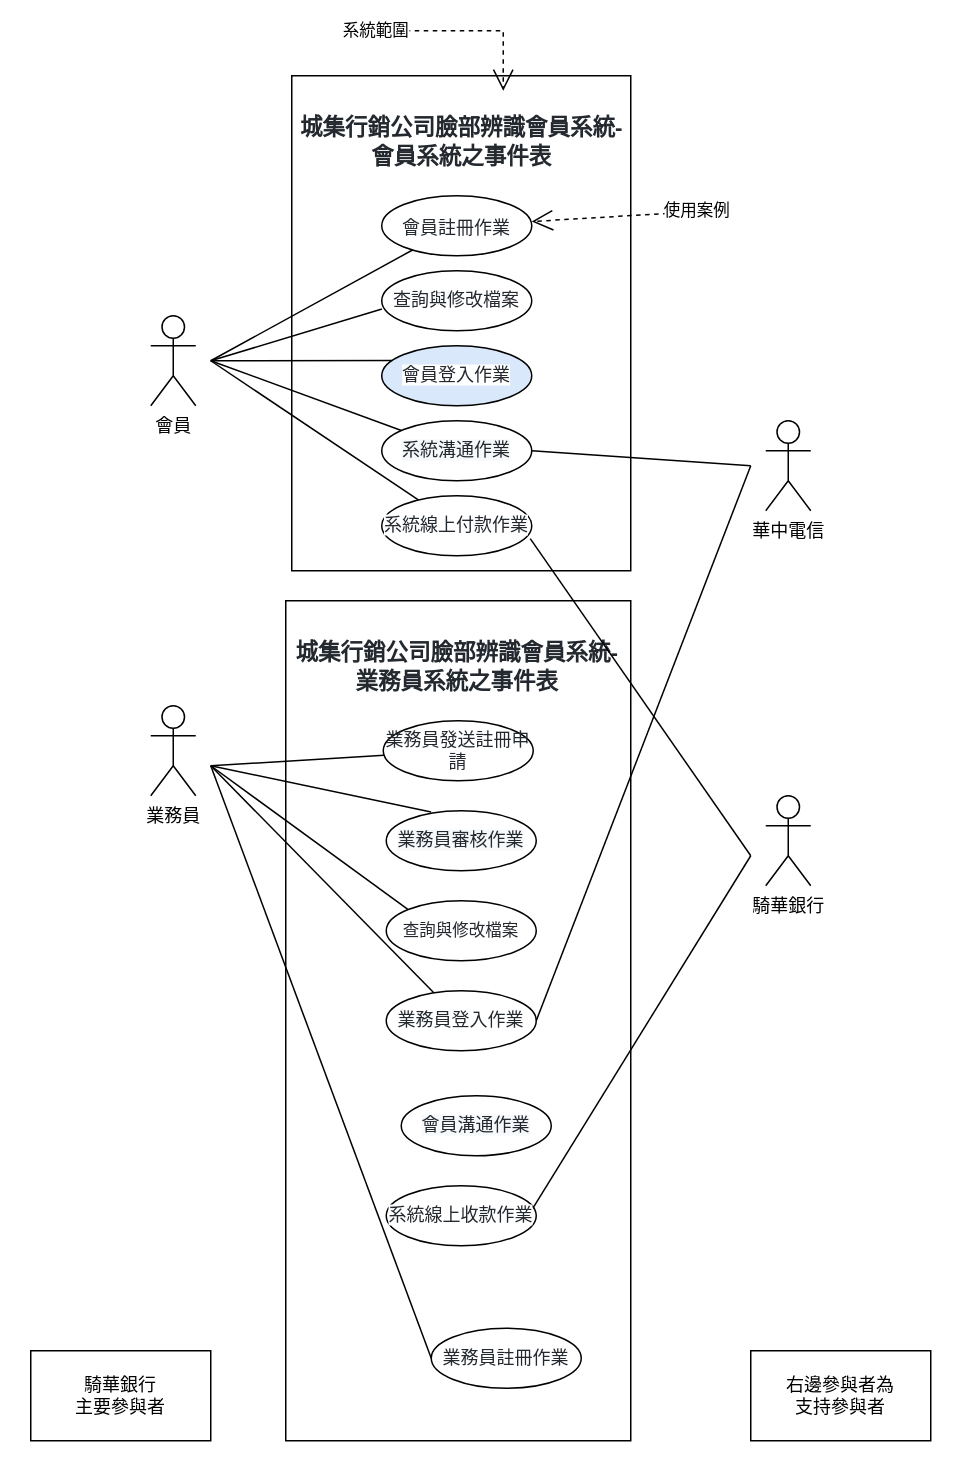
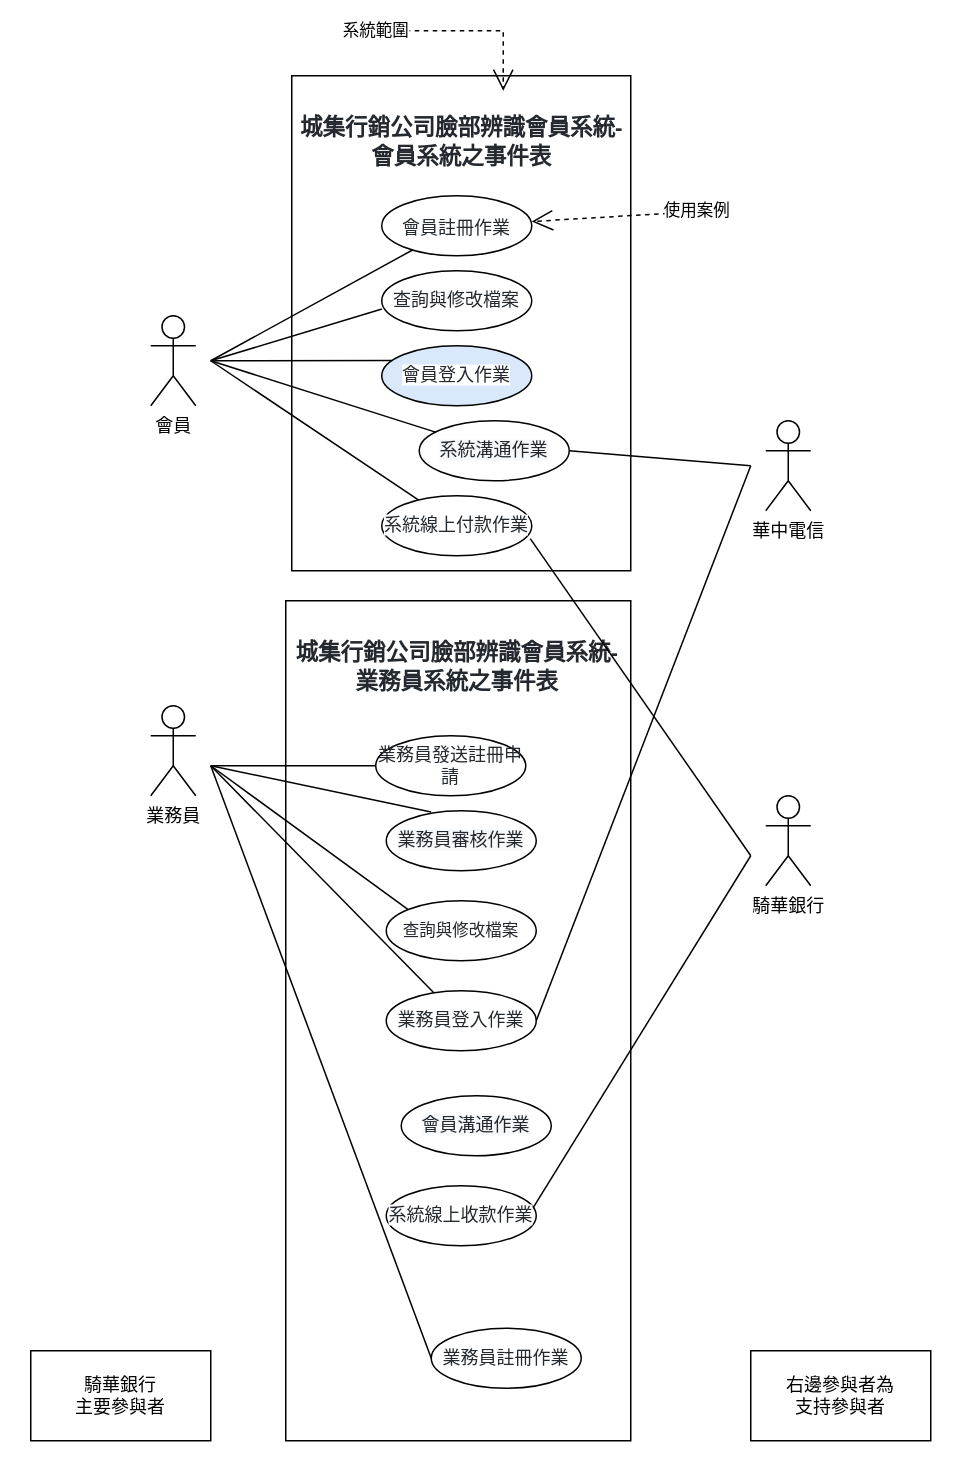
(457, 451) -> (494, 451)
(458, 751) -> (451, 766)
